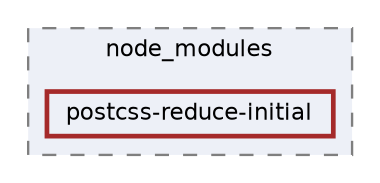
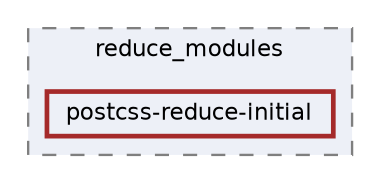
(190, 50) -> (190, 50)
